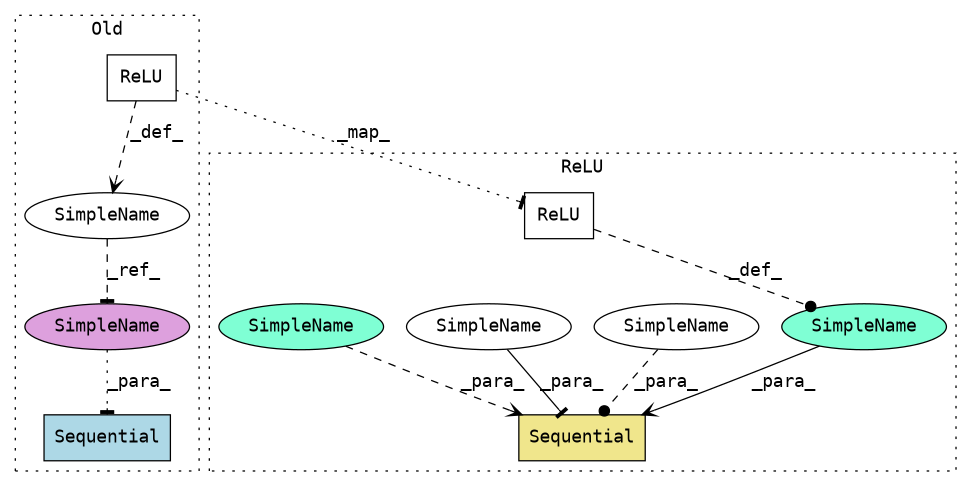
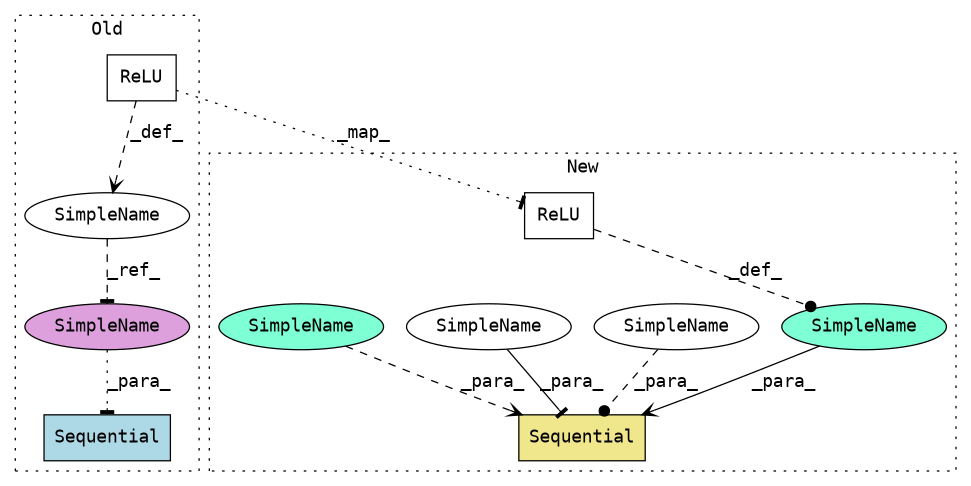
(583, 168) -> (583, 168)
